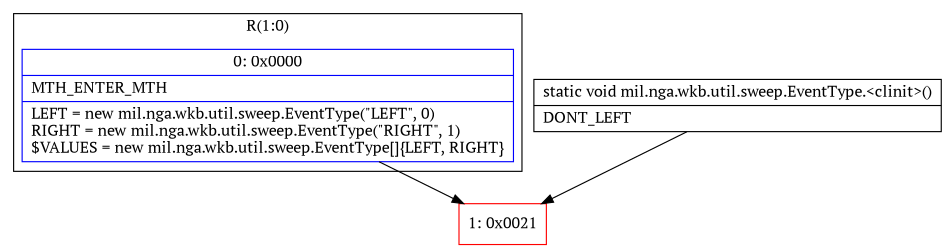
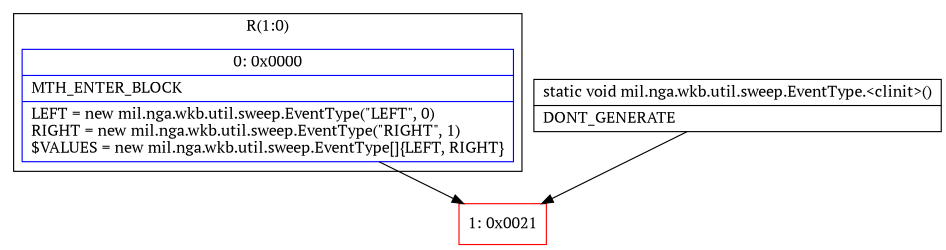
(100, 88) -> (107, 88)
(588, 118) -> (610, 118)
